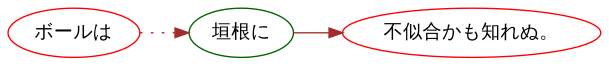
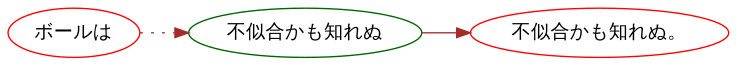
(241, 33) -> (305, 33)
